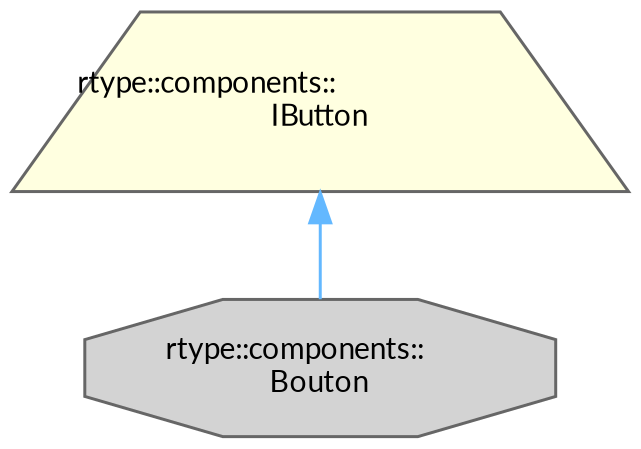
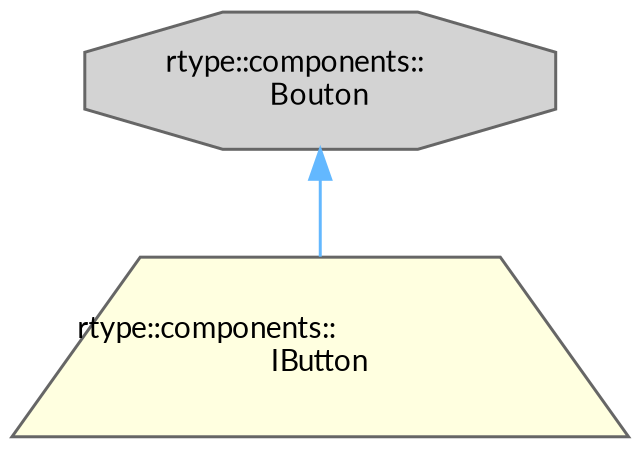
(320, 261) -> (320, 218)
